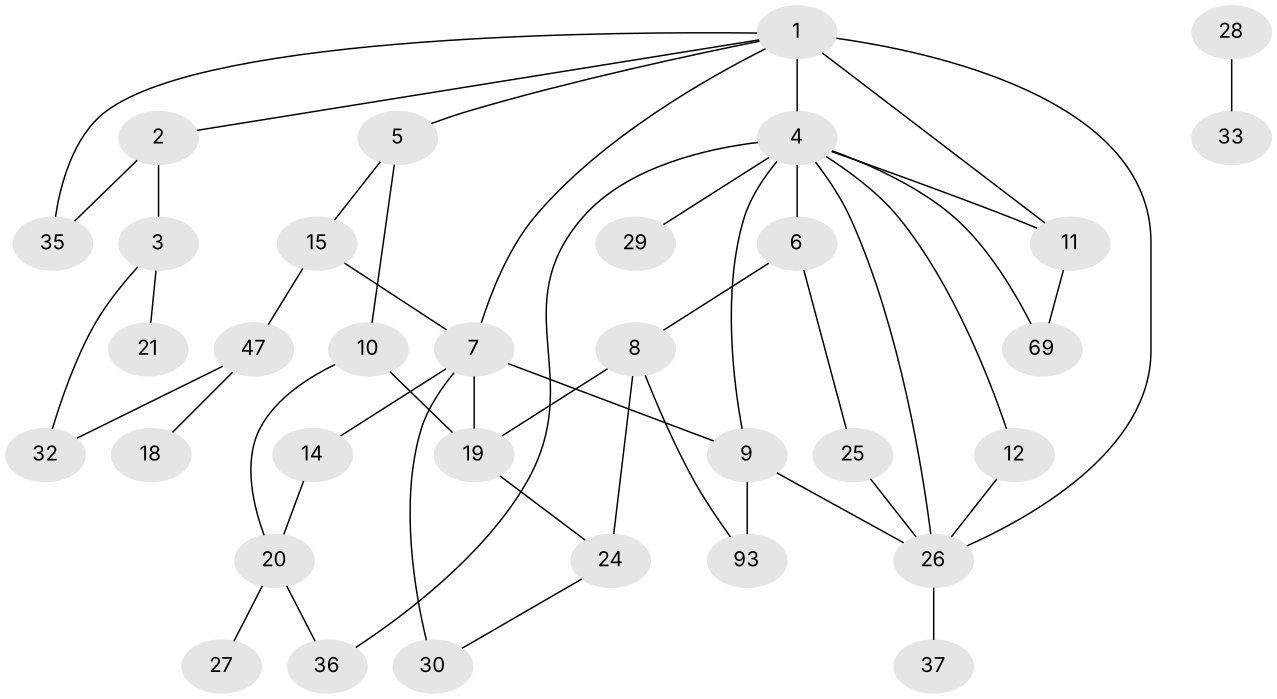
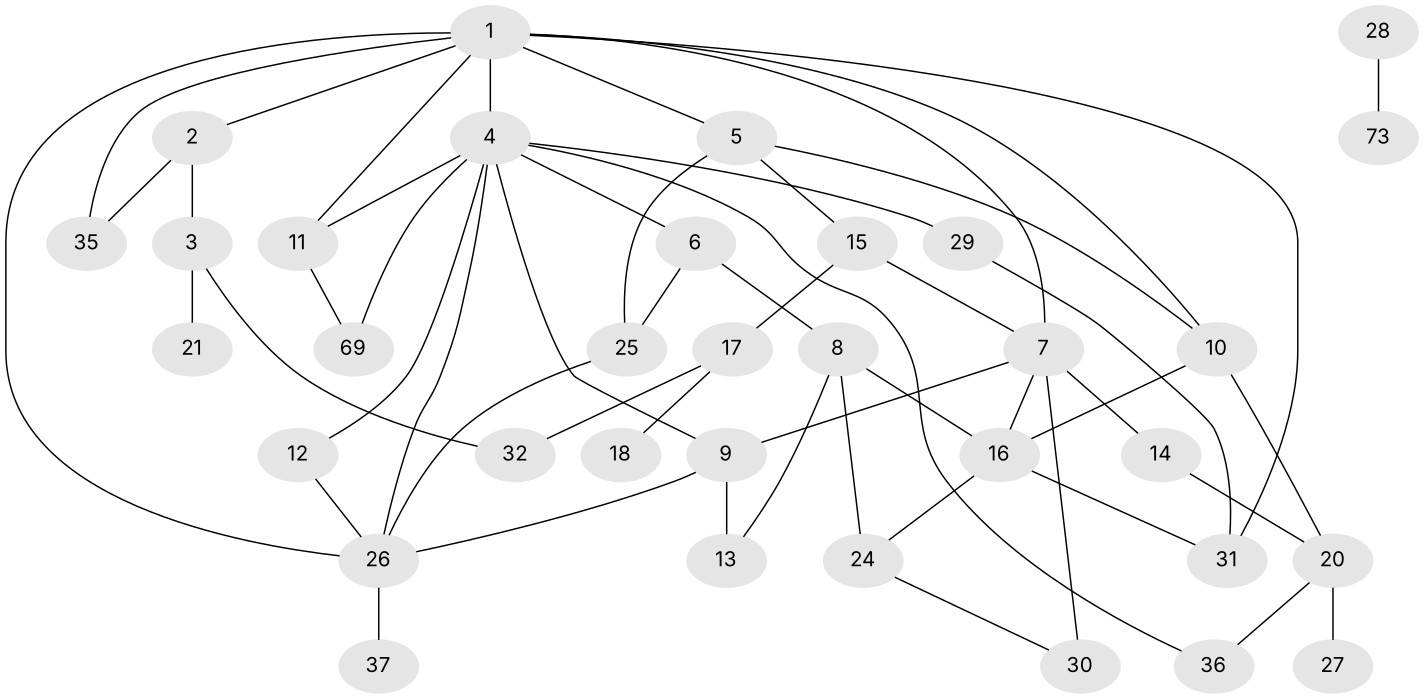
none -> (903, 97)
(1232, 138) -> (1379, 138)
none -> (639, 226)
(254, 349) -> (733, 349)
(474, 455) -> (1000, 455)
(747, 561) -> (727, 561)
none -> (1227, 561)
